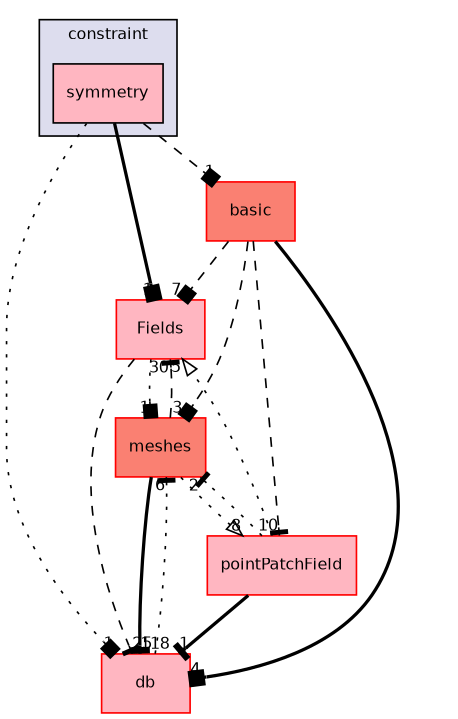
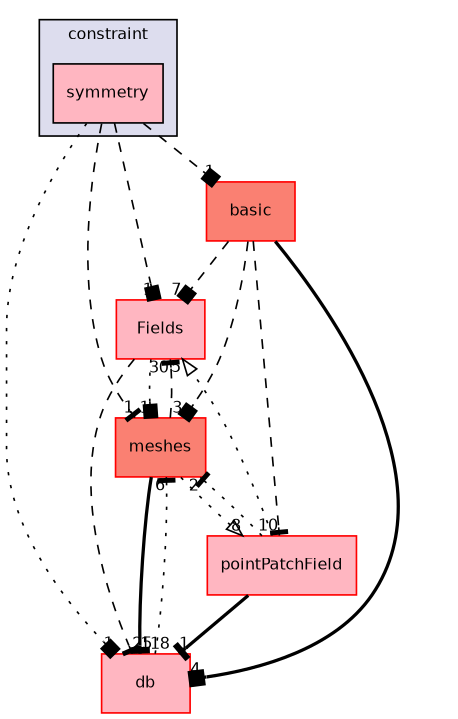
(133, 203) -> (133, 203)
none -> (88, 271)
